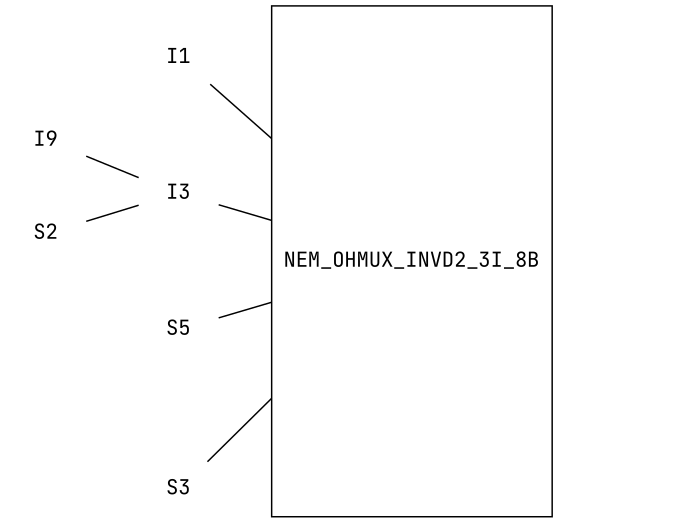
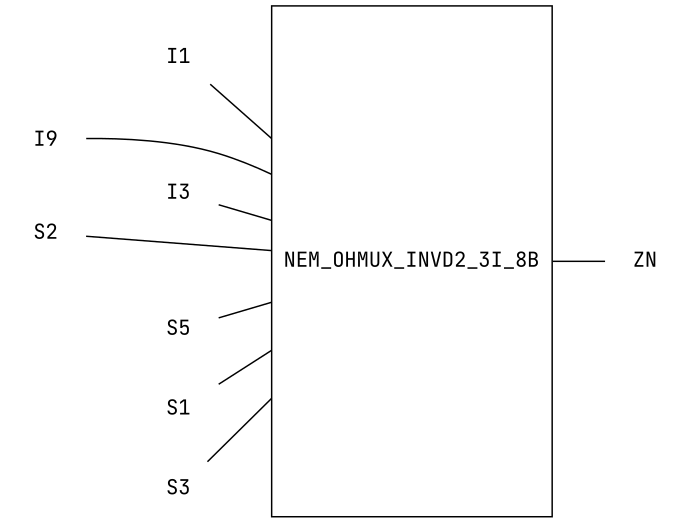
(112, 167) -> (181, 145)
(112, 213) -> (179, 243)
none -> (645, 261)
none -> (179, 409)
